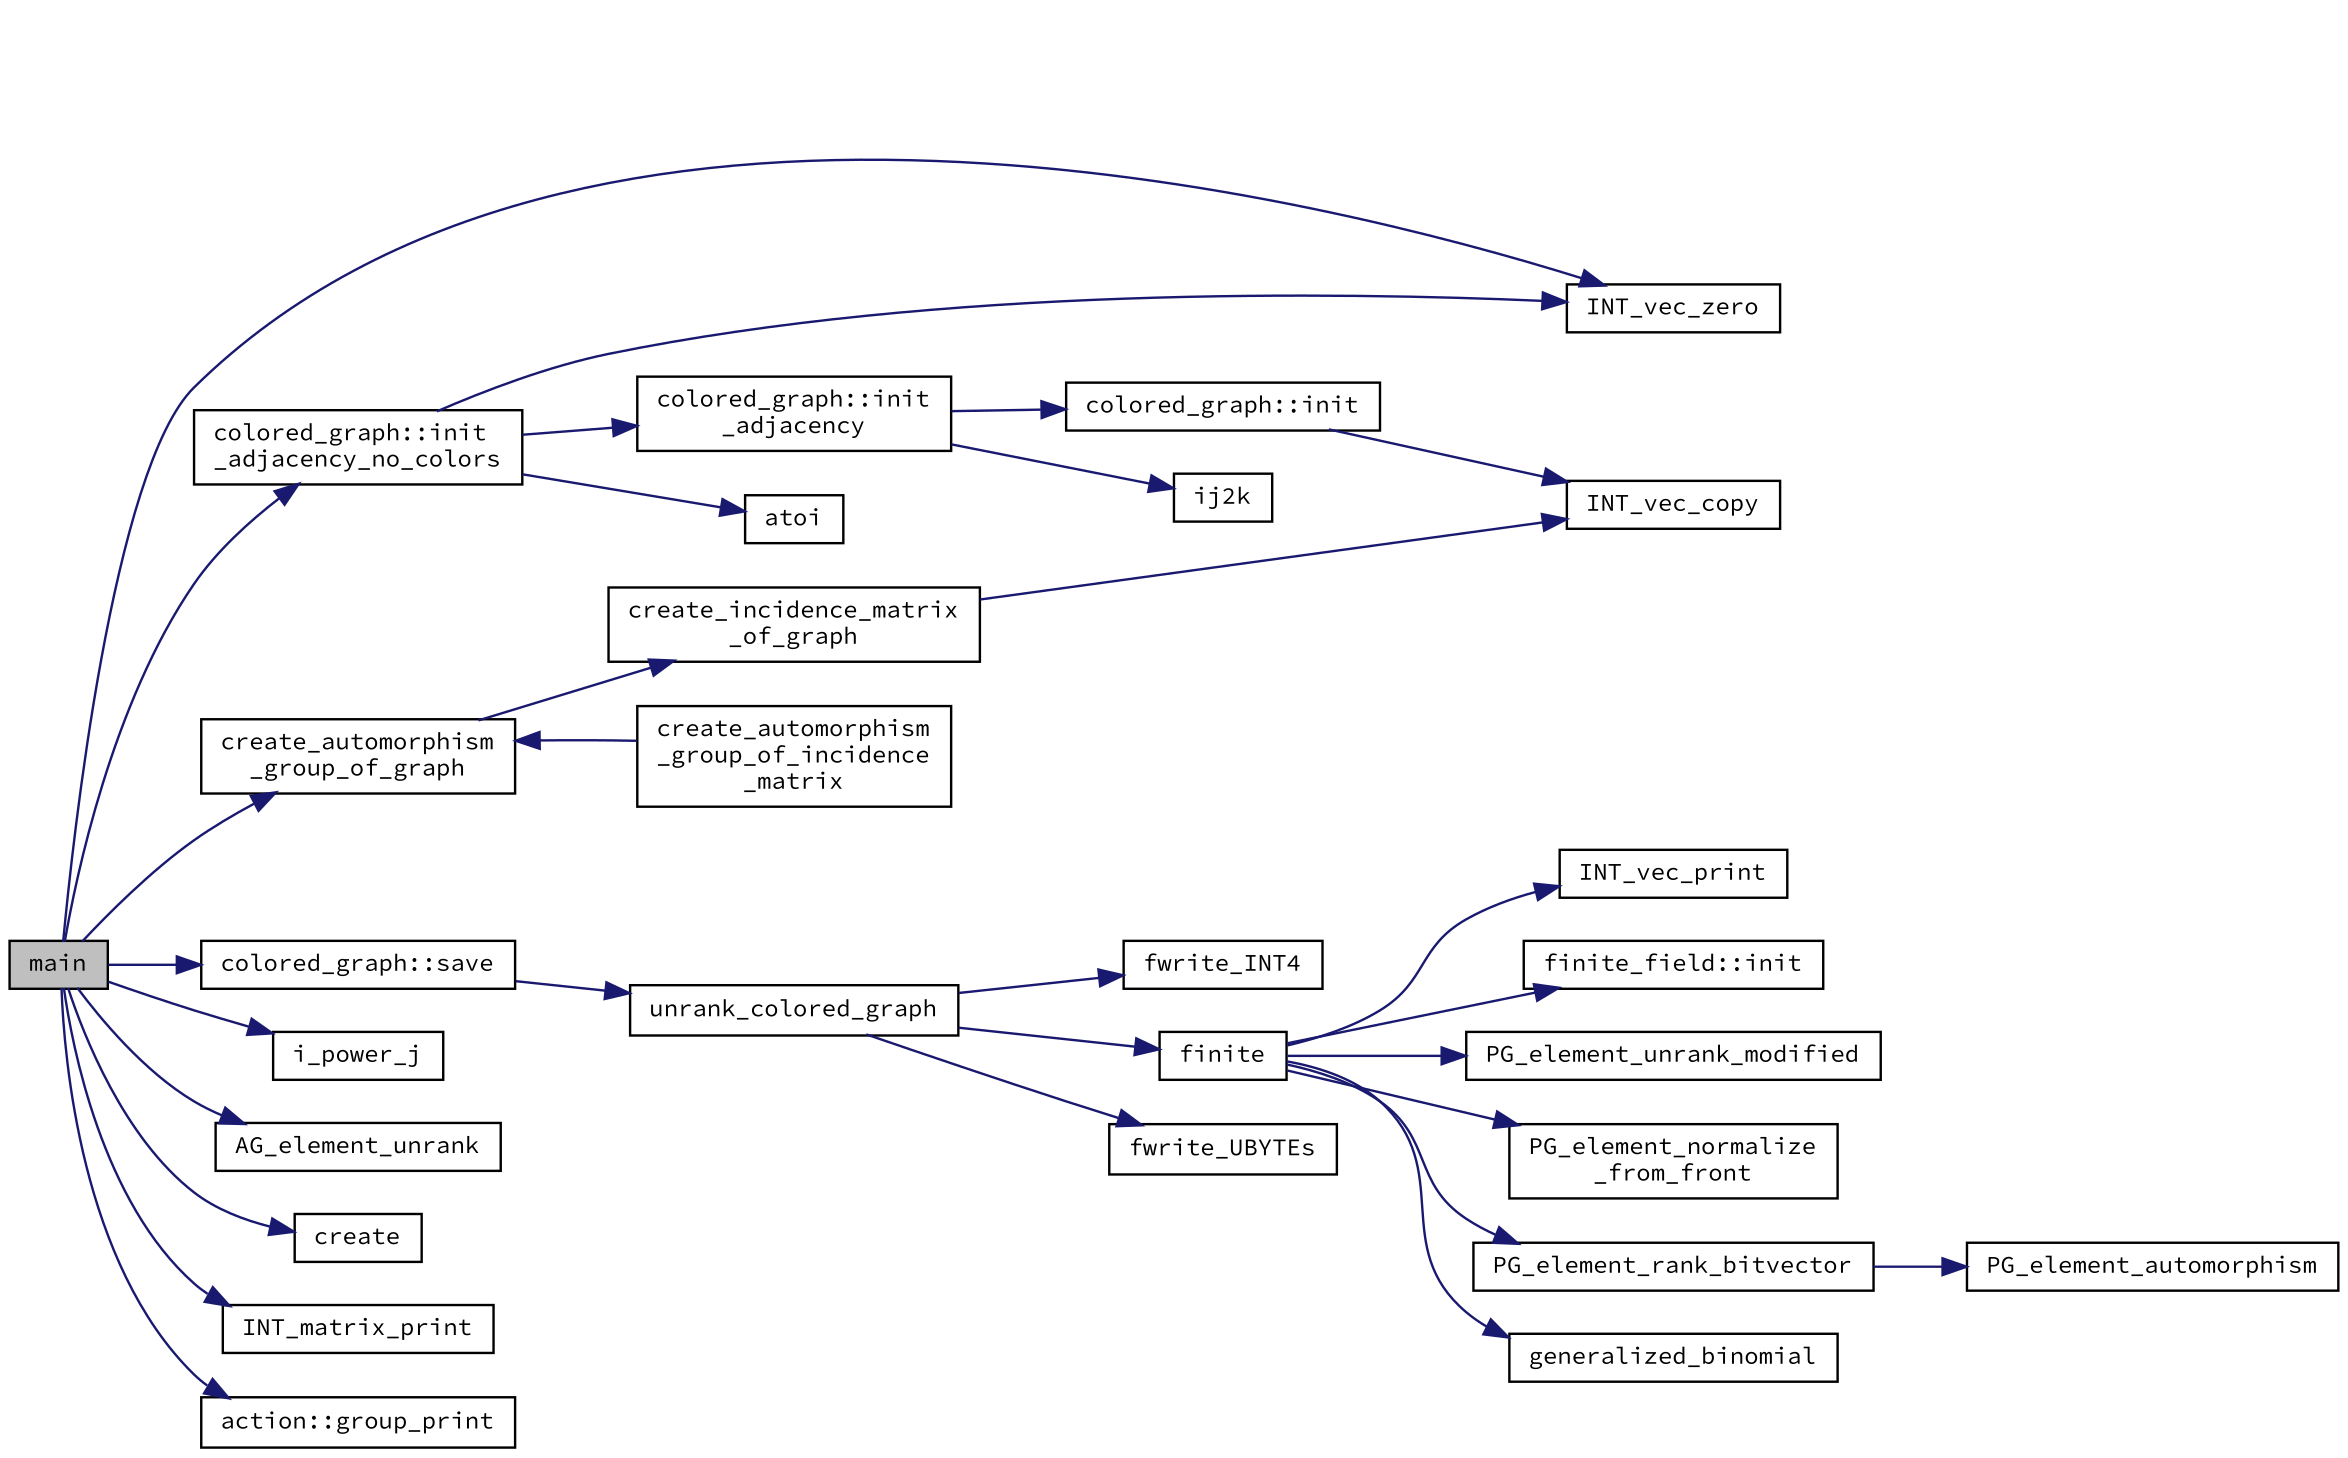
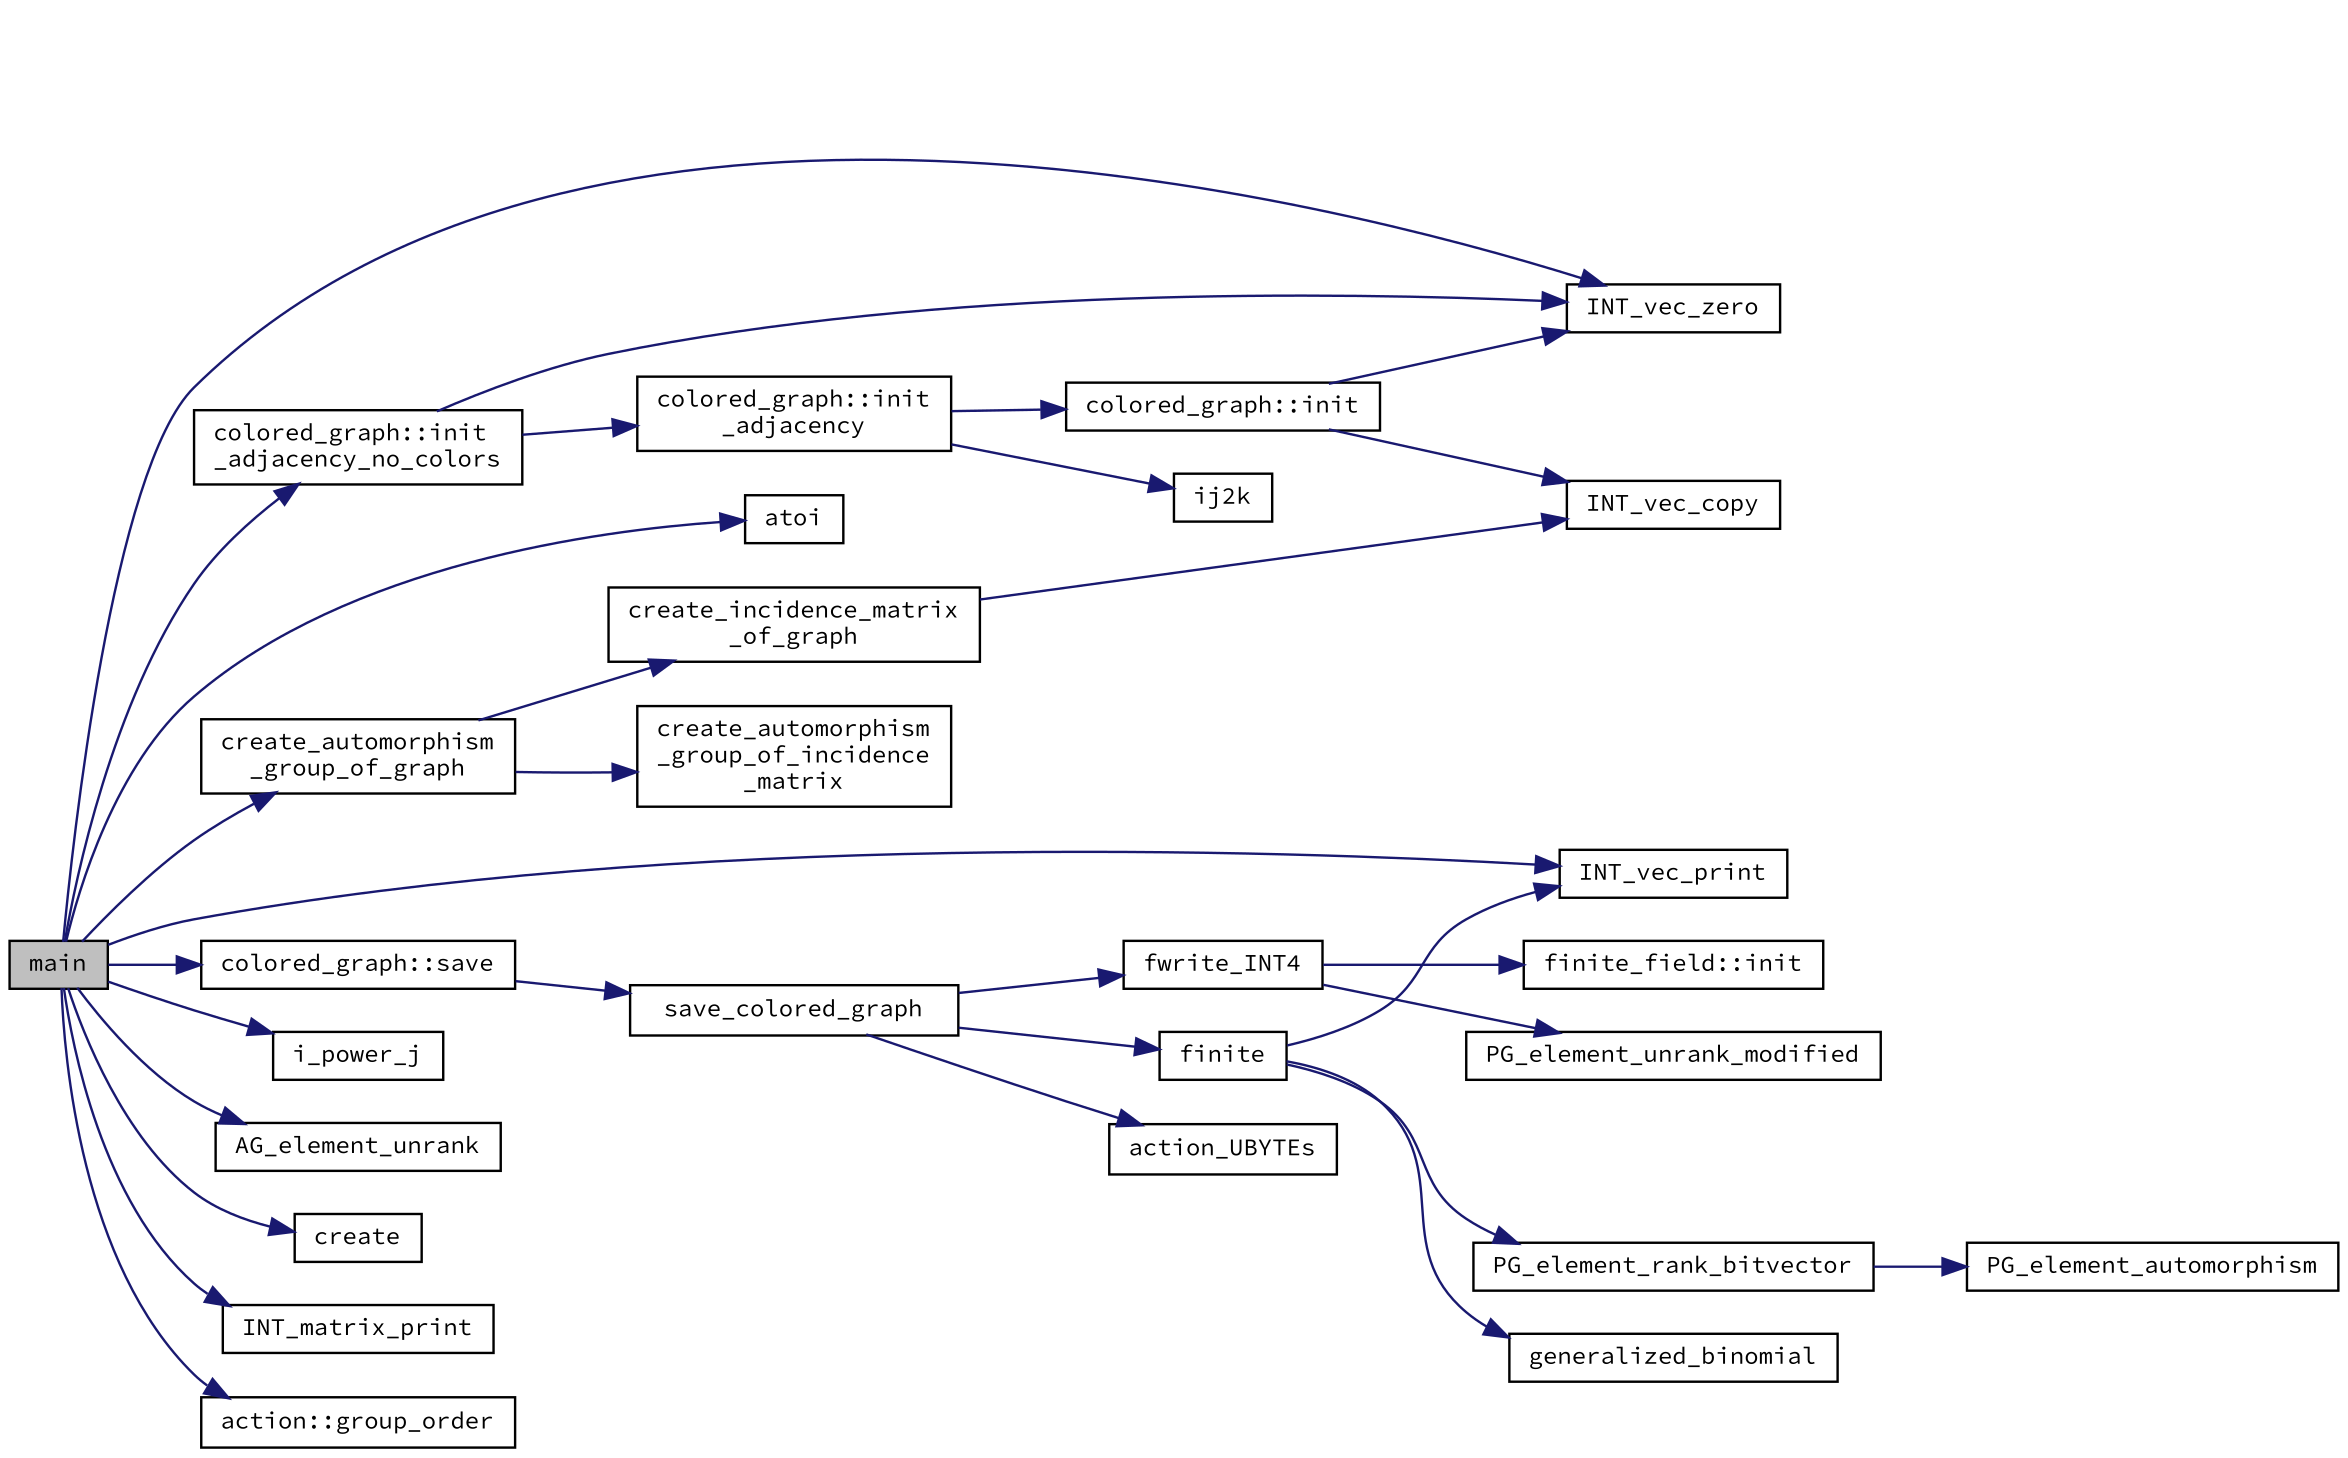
none -> (1436, 360)
(622, 491) -> (313, 621)
(588, 740) -> (564, 773)
none -> (818, 857)
(794, 1010) -> (794, 1010)
(1411, 1018) -> (1402, 965)
(1364, 1056) -> (1430, 1007)
(1223, 1149) -> (1223, 1149)
(1673, 1161) -> none
(358, 1422) -> (358, 1422)
